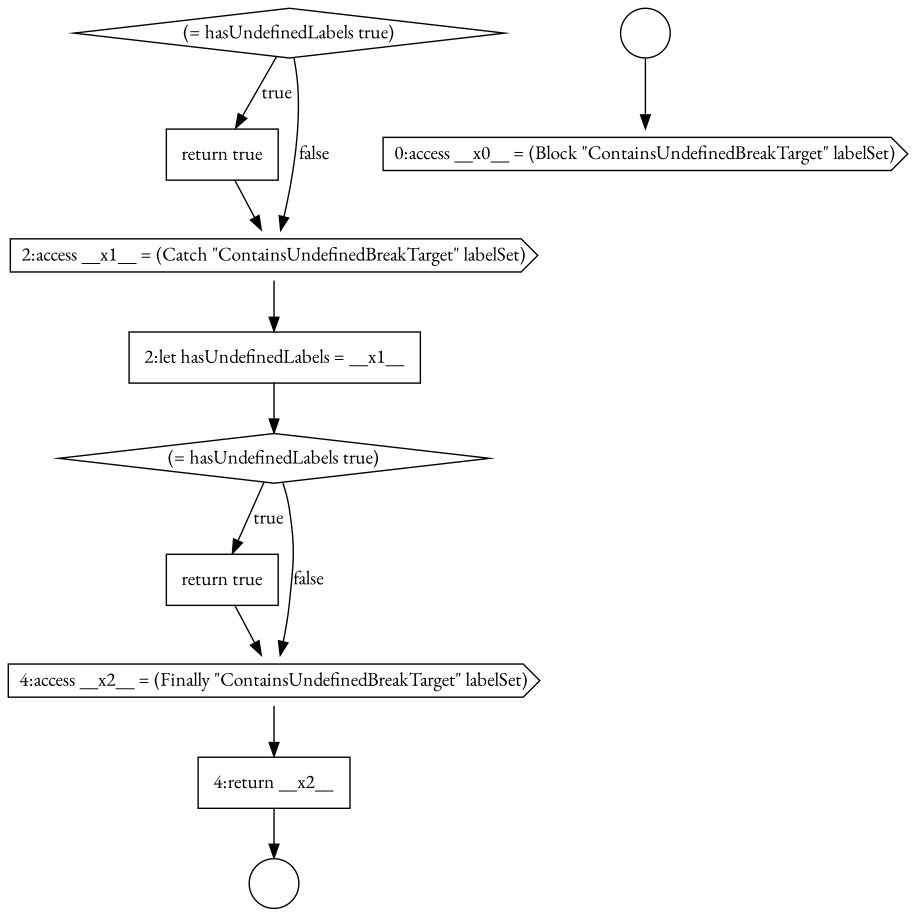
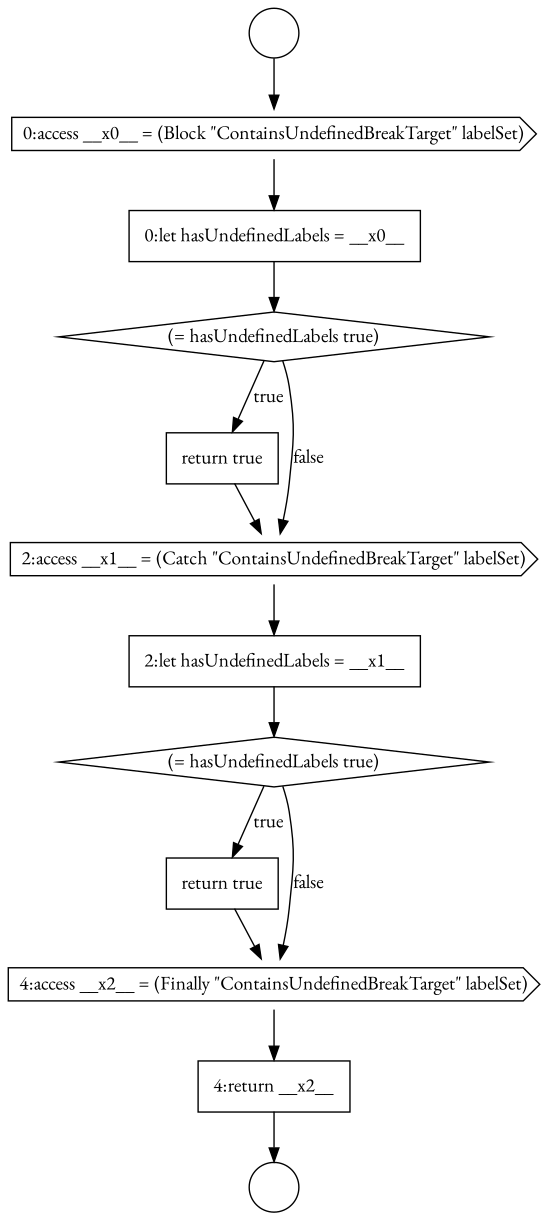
none -> (274, 235)
